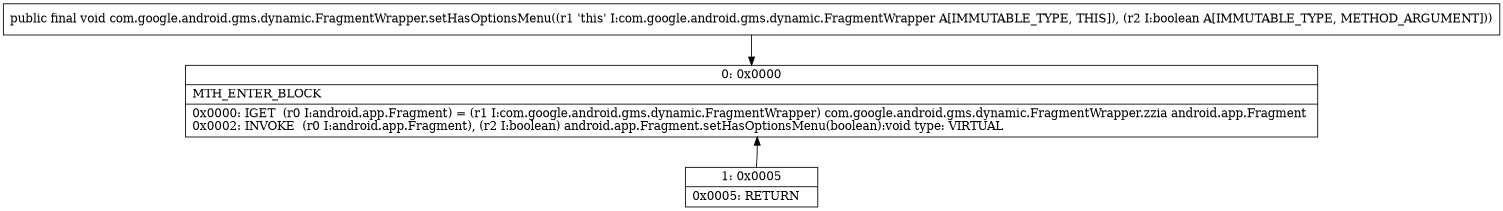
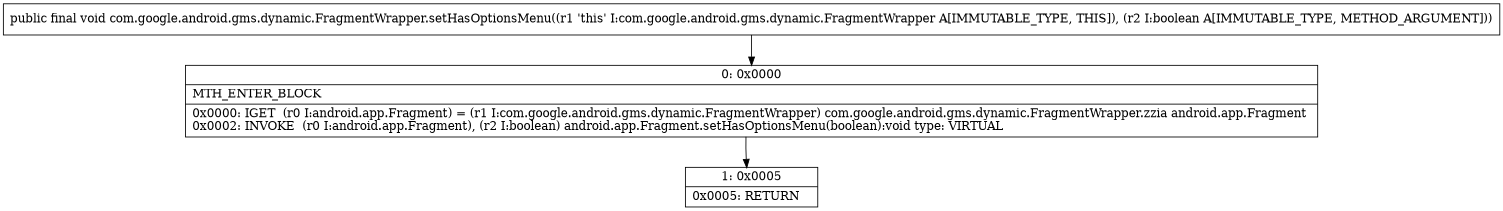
(757, 157) -> (746, 148)
